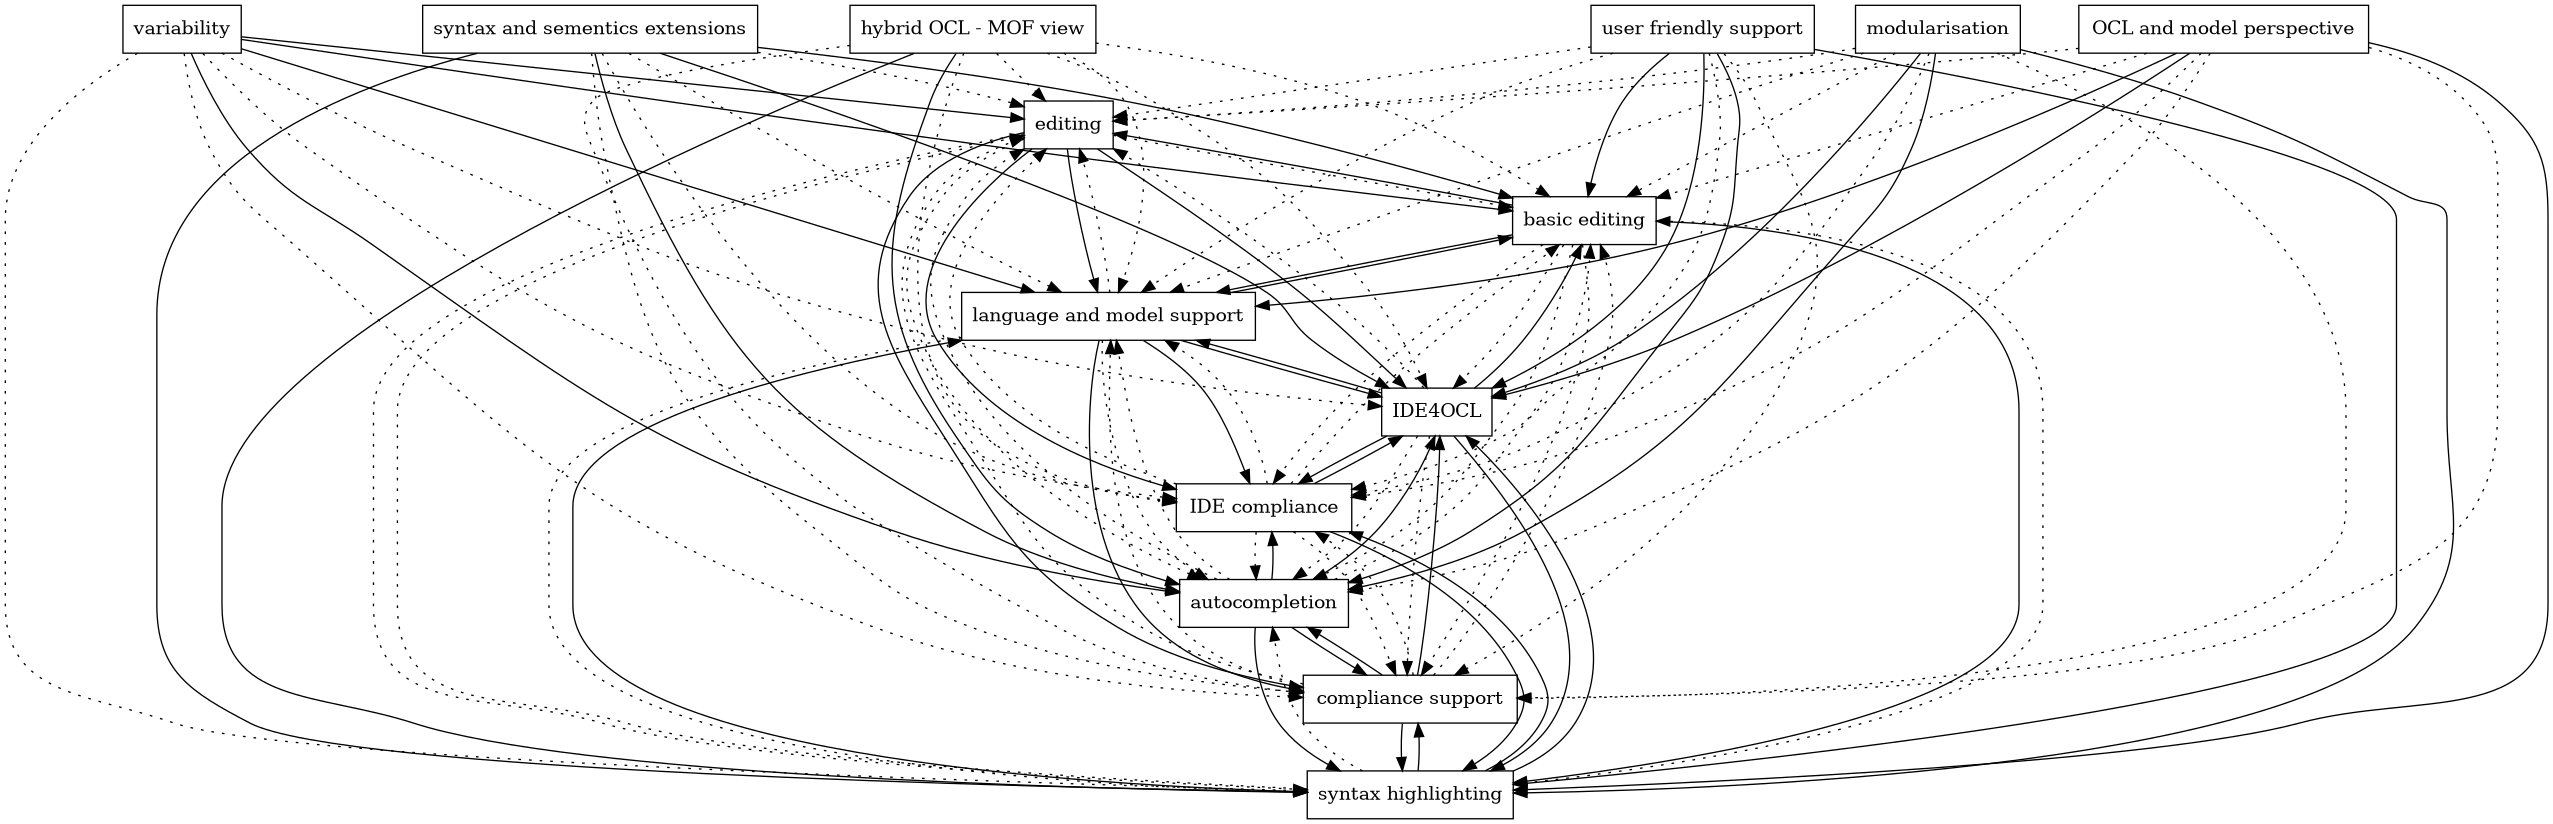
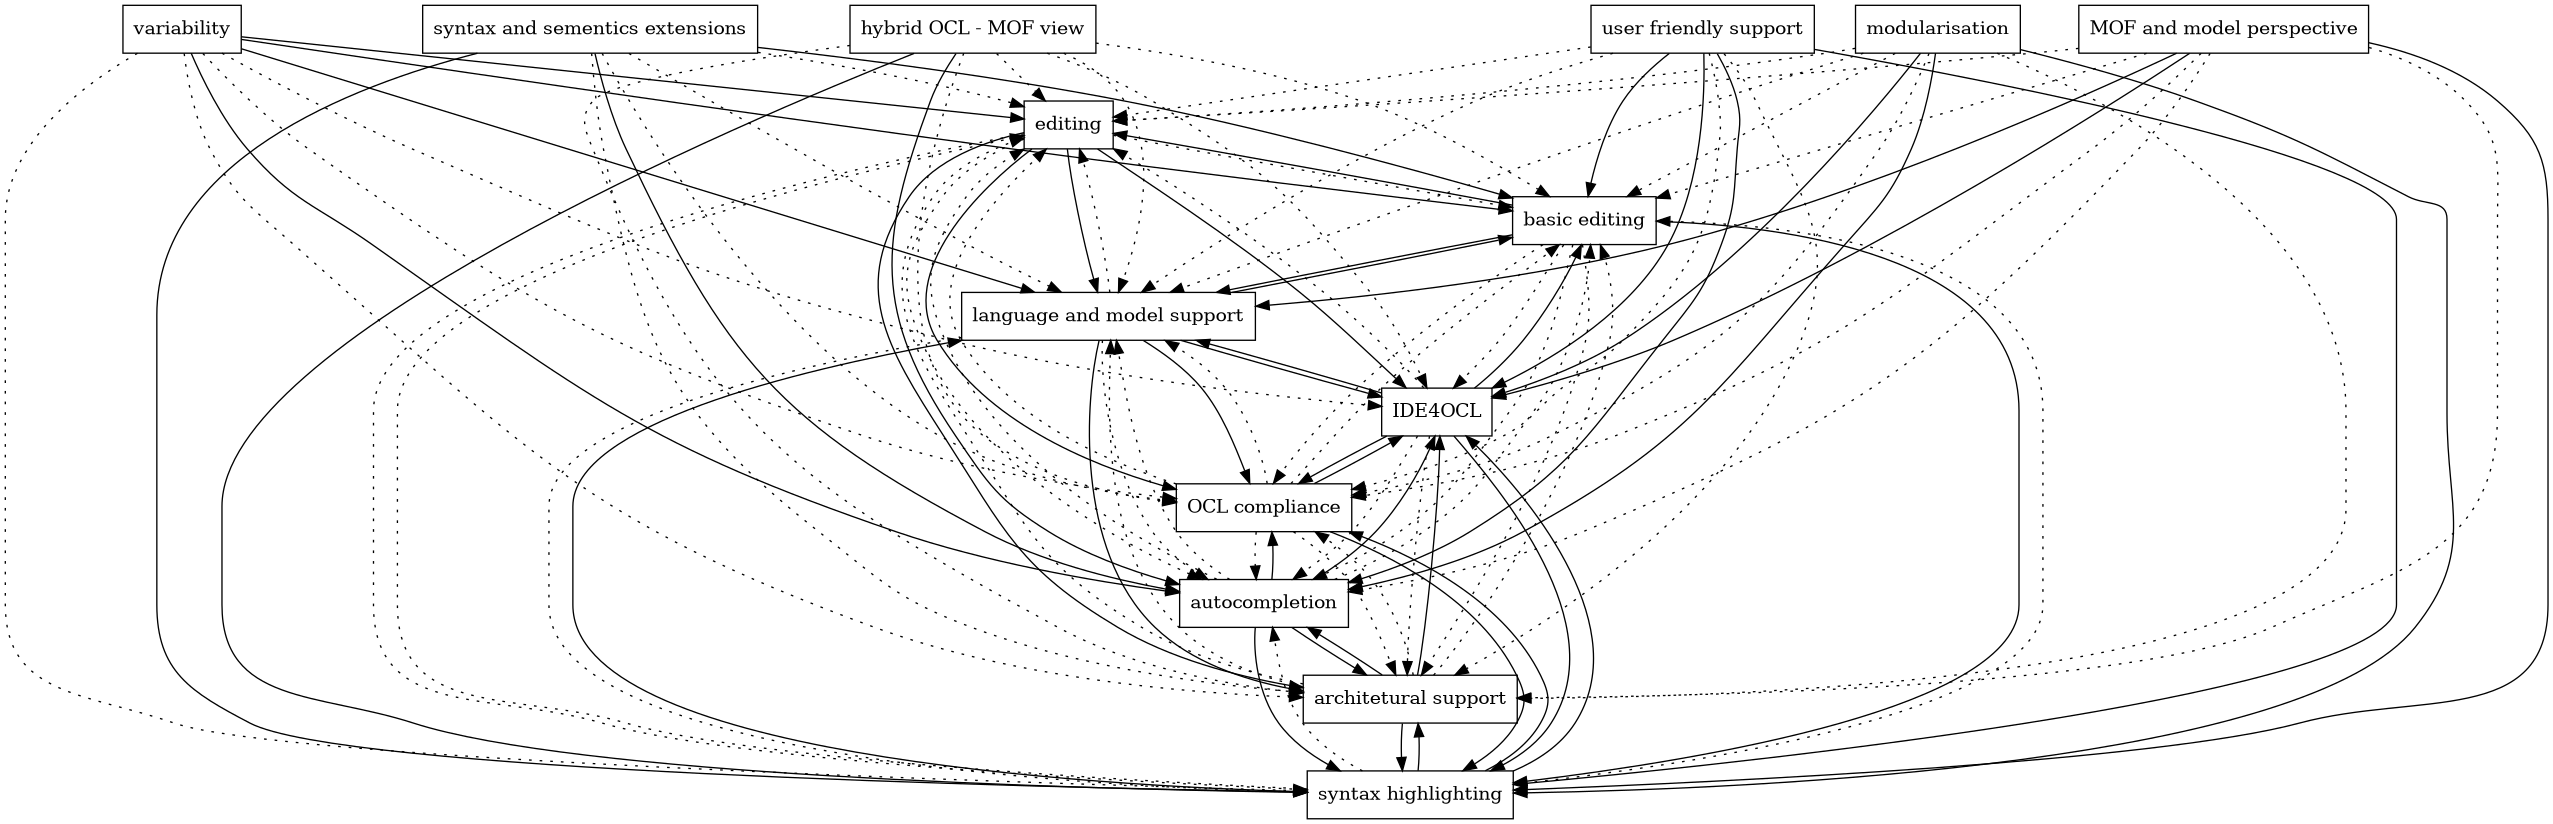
(2224, 29) -> (2224, 29)
(1035, 186) -> none
(1264, 508) -> (1264, 508)
(1410, 699) -> (1410, 699)
